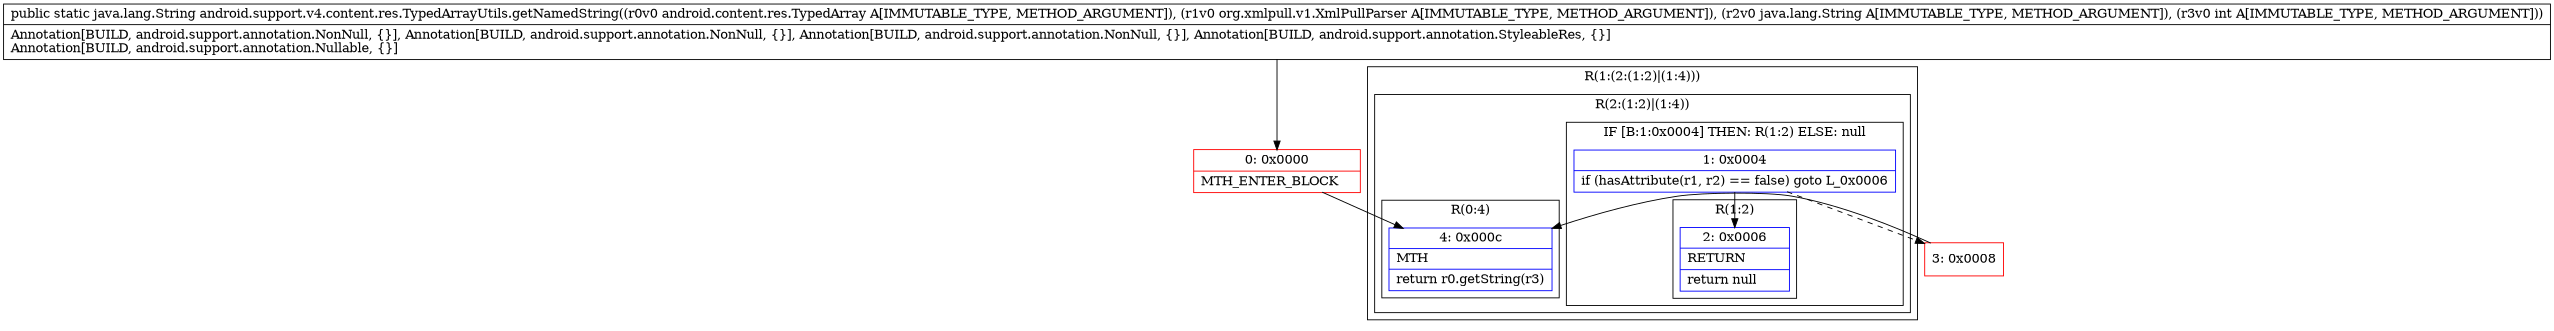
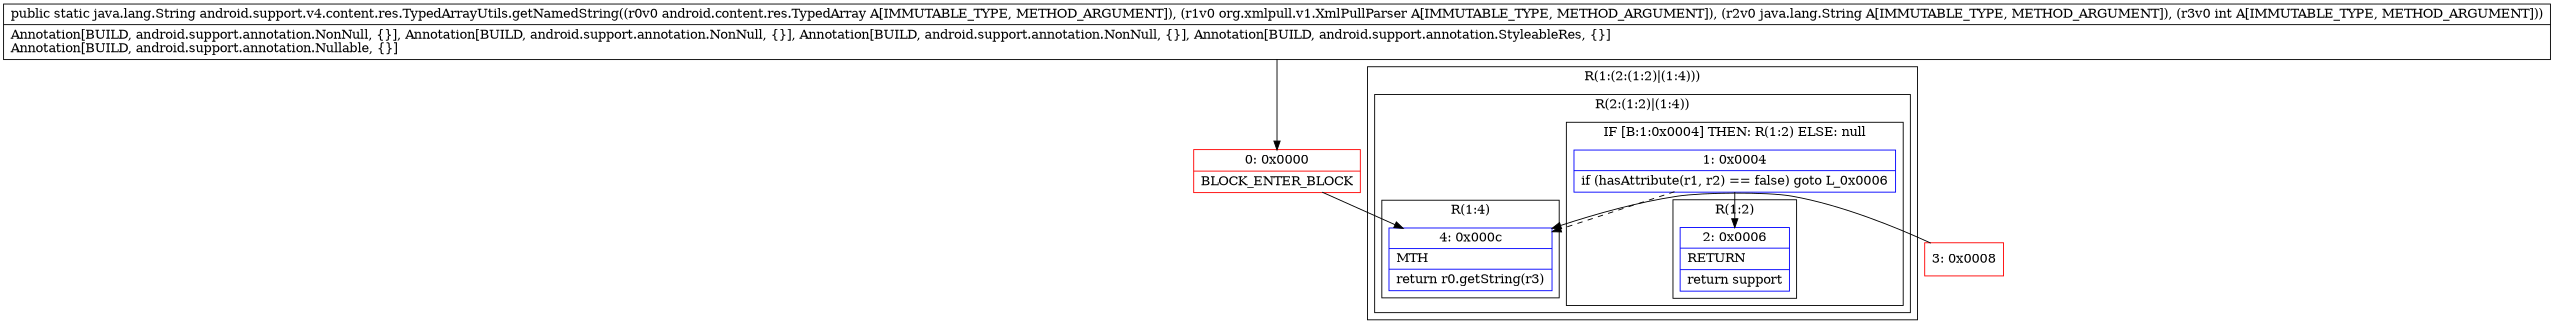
(1270, 181) -> (1277, 181)
(1471, 211) -> (1471, 211)
(1852, 216) -> (1618, 210)
(1722, 280) -> (1735, 280)
